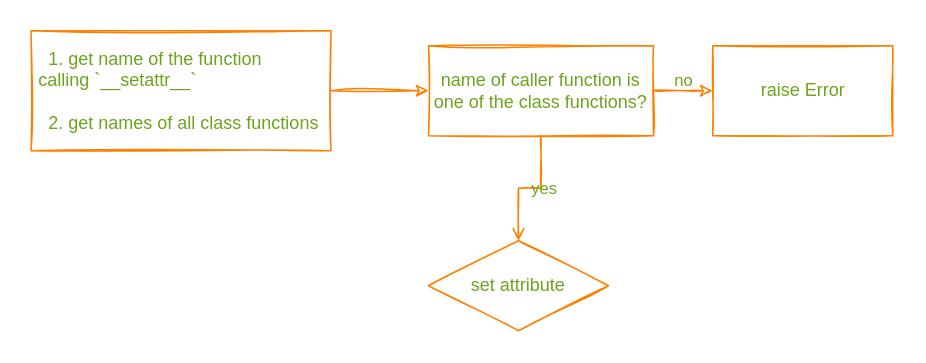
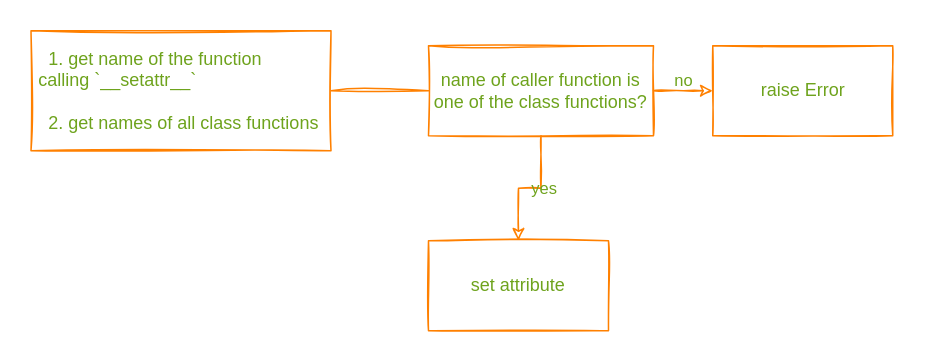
(400, 91) -> (407, 91)
(518, 232) -> (518, 229)
(518, 286) -> (518, 286)
